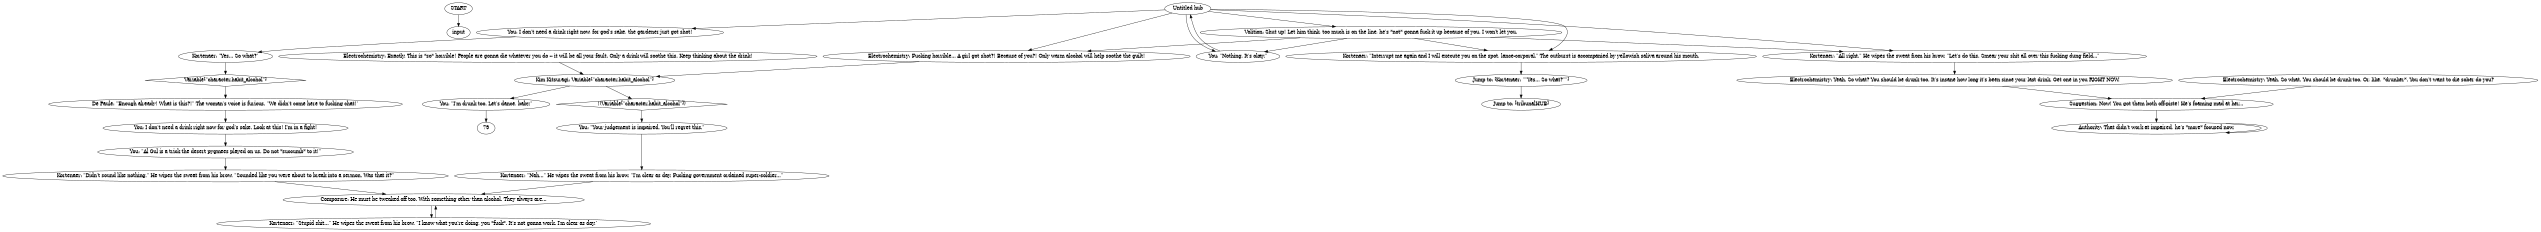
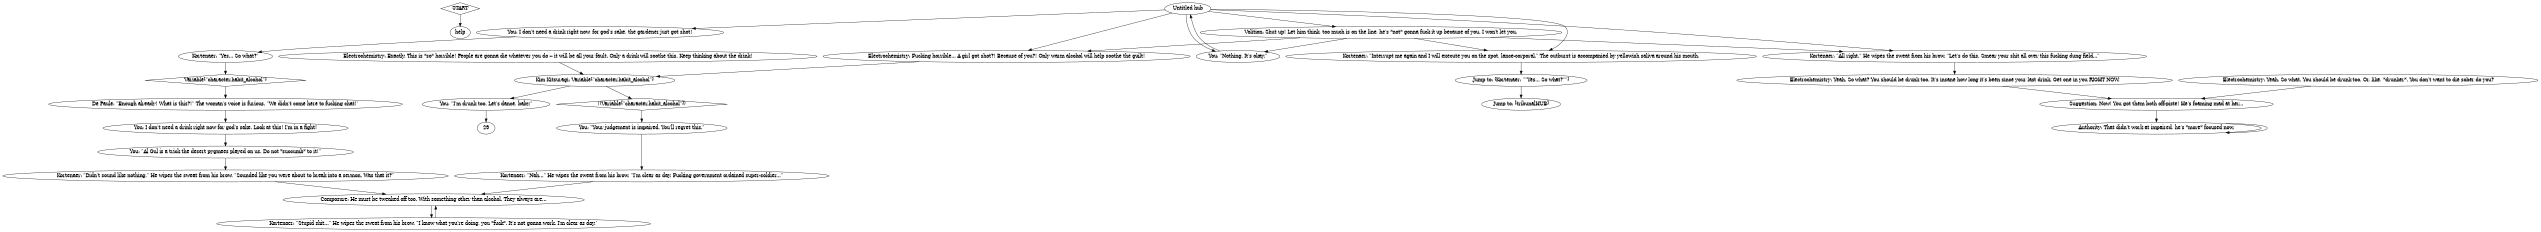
(459, 9) -> (460, 9)
(459, 33) -> (460, 33)
(486, 128) -> (486, 128)
